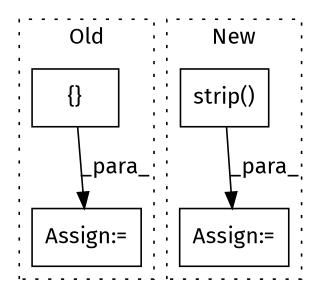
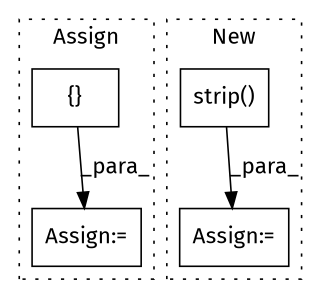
(87, 38) -> (87, 38)
